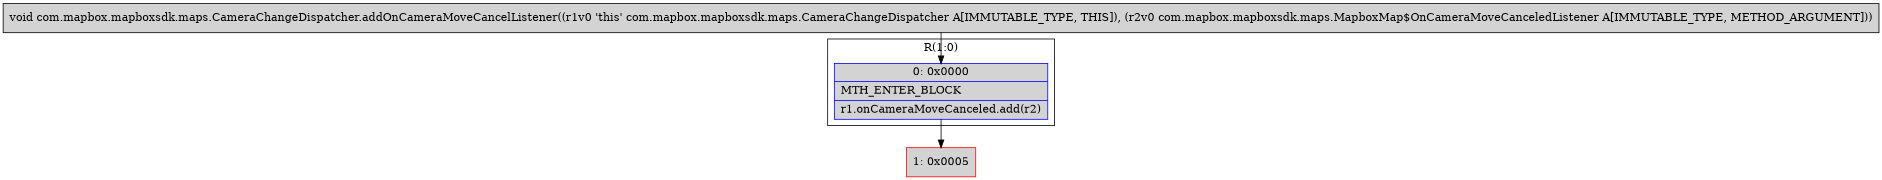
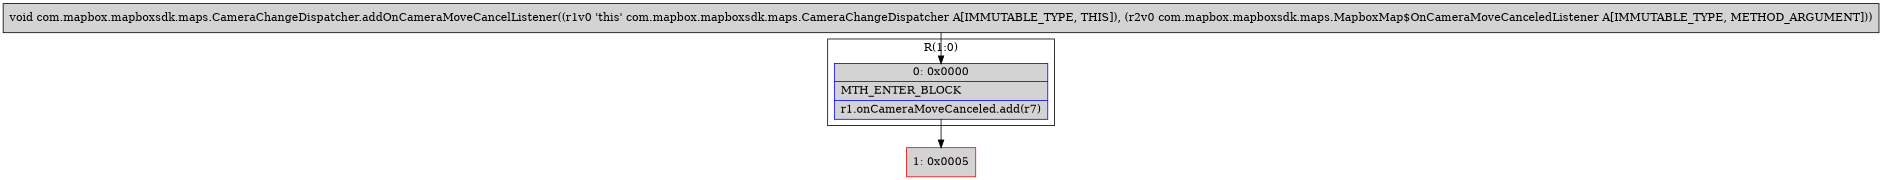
(941, 109) -> (941, 109)
